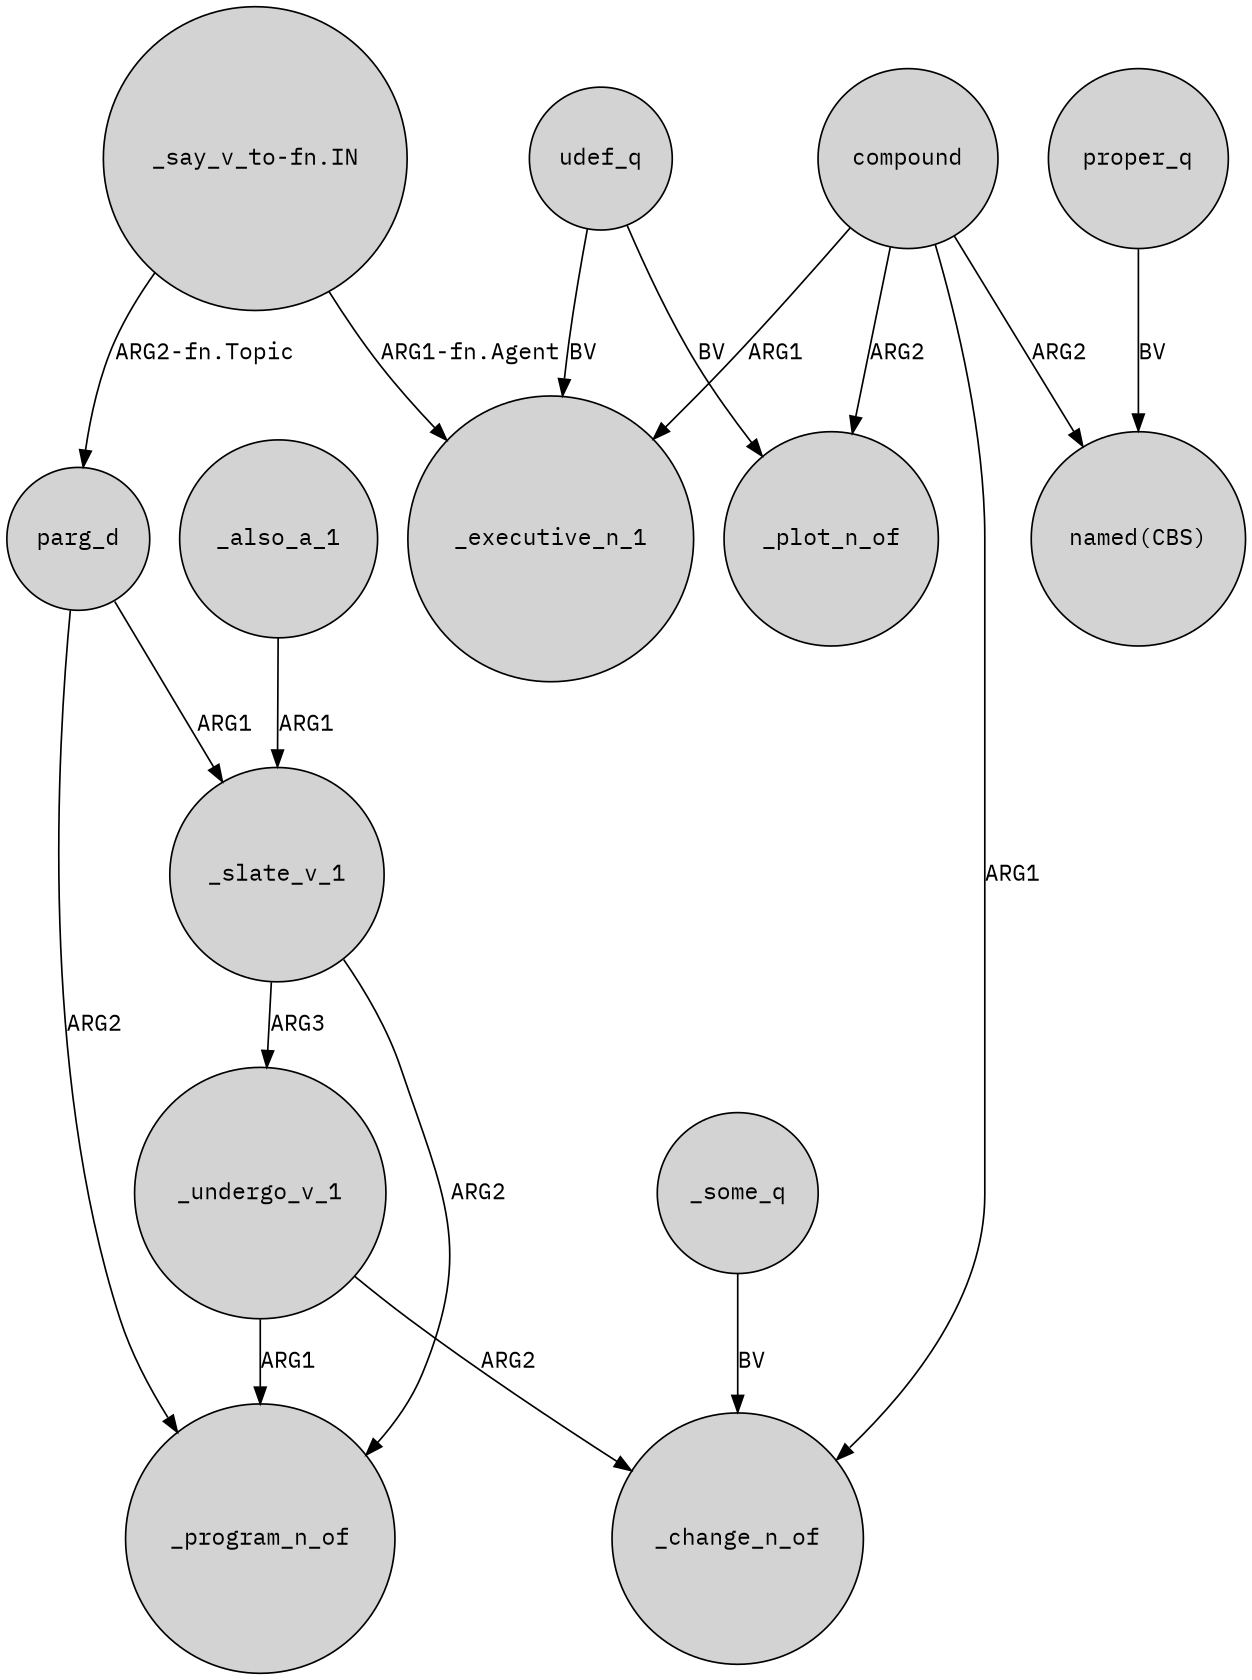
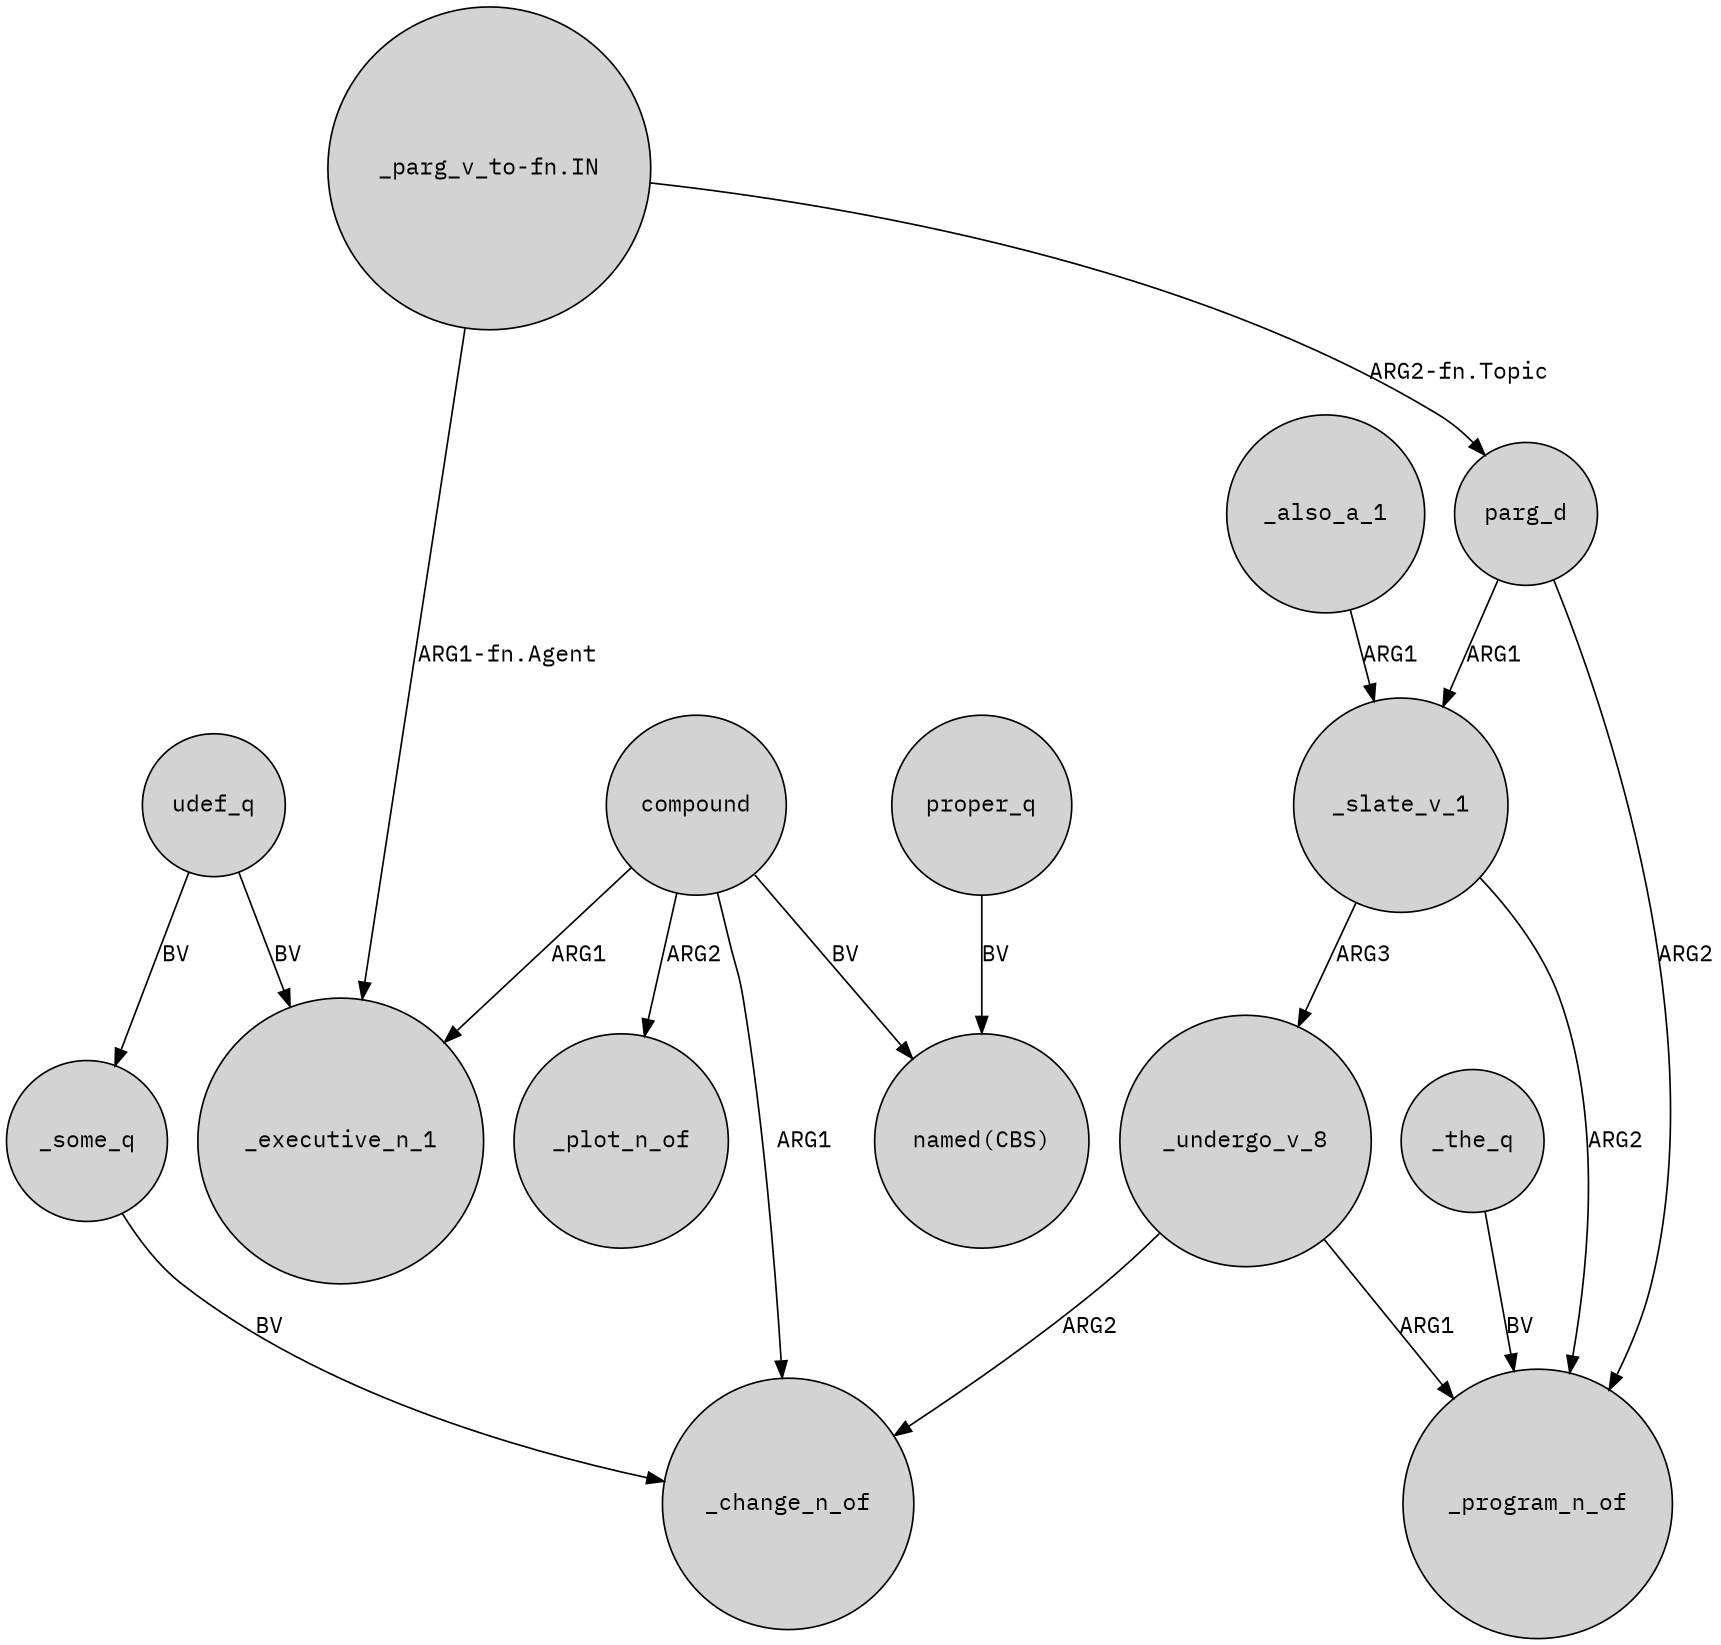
(255, 159) -> (489, 168)
(682, 339) -> (155, 961)
(1060, 353) -> (846, 955)
none -> (1473, 1141)
(260, 1193) -> (1246, 1141)
